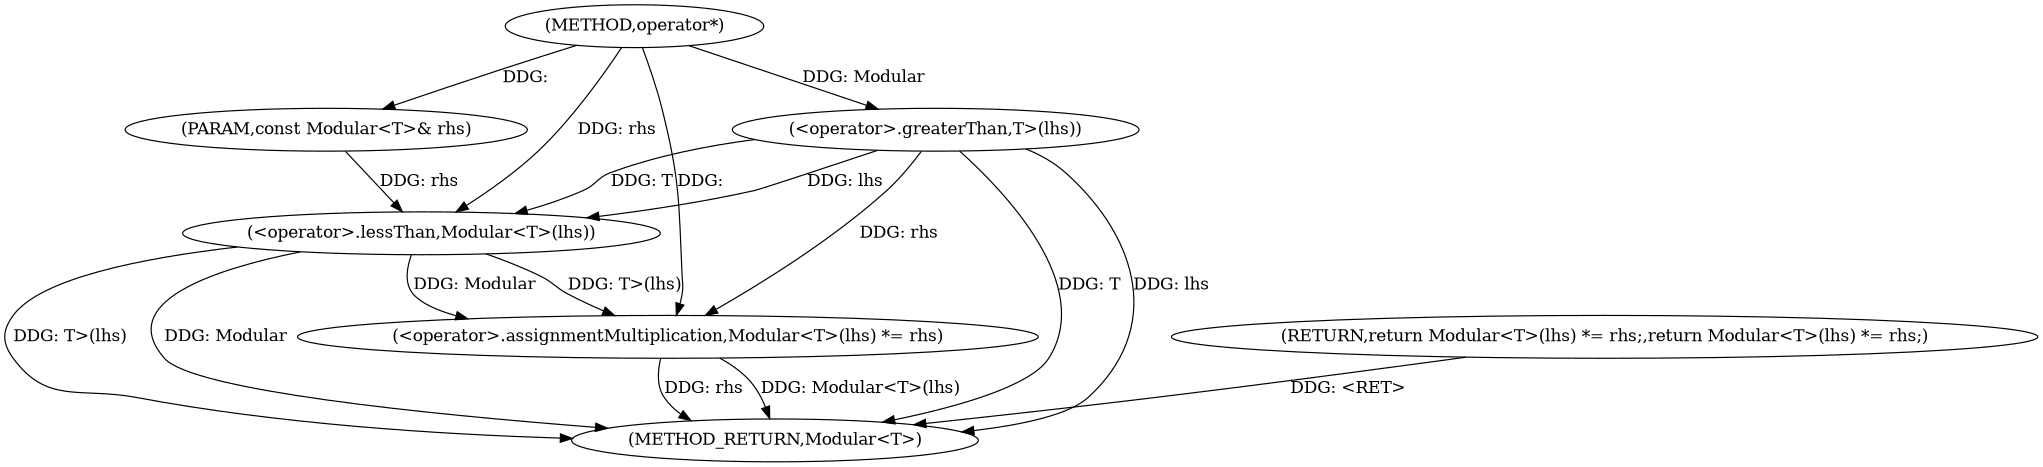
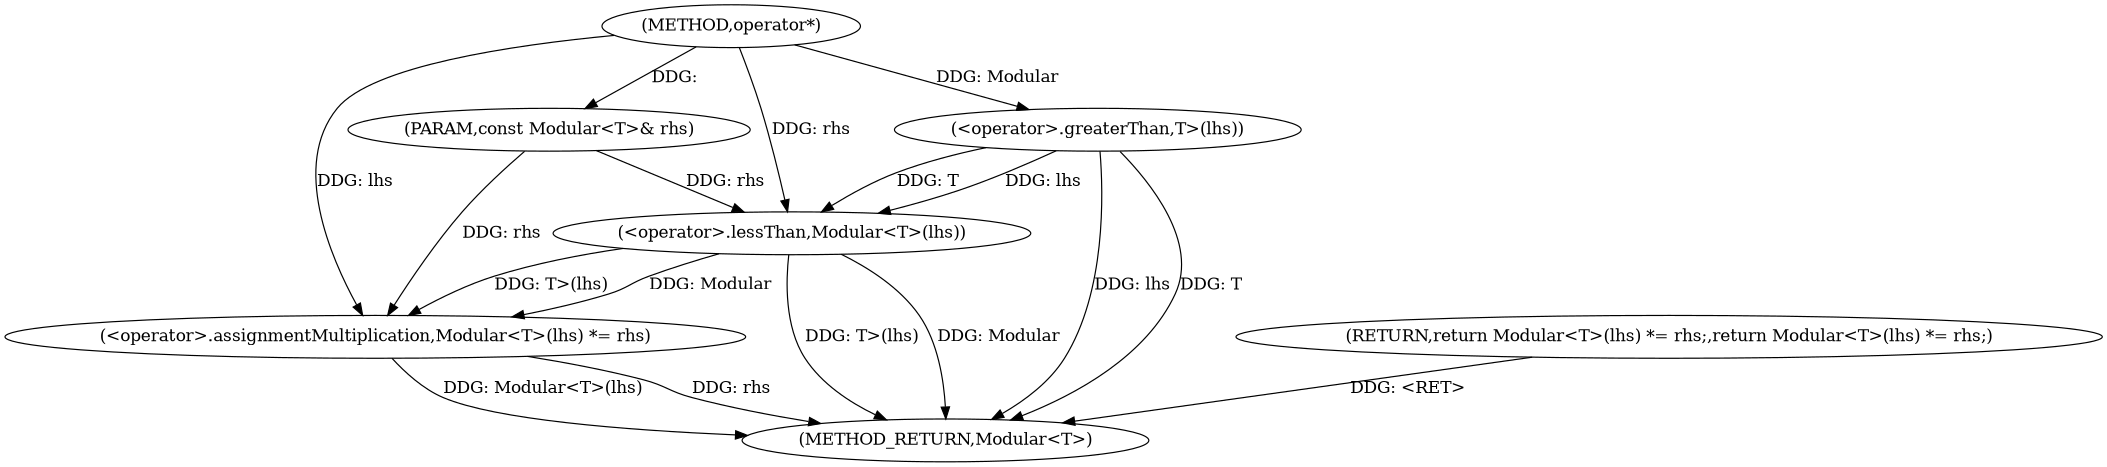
(703, 182) -> (355, 182)
(826, 239) -> (453, 223)
